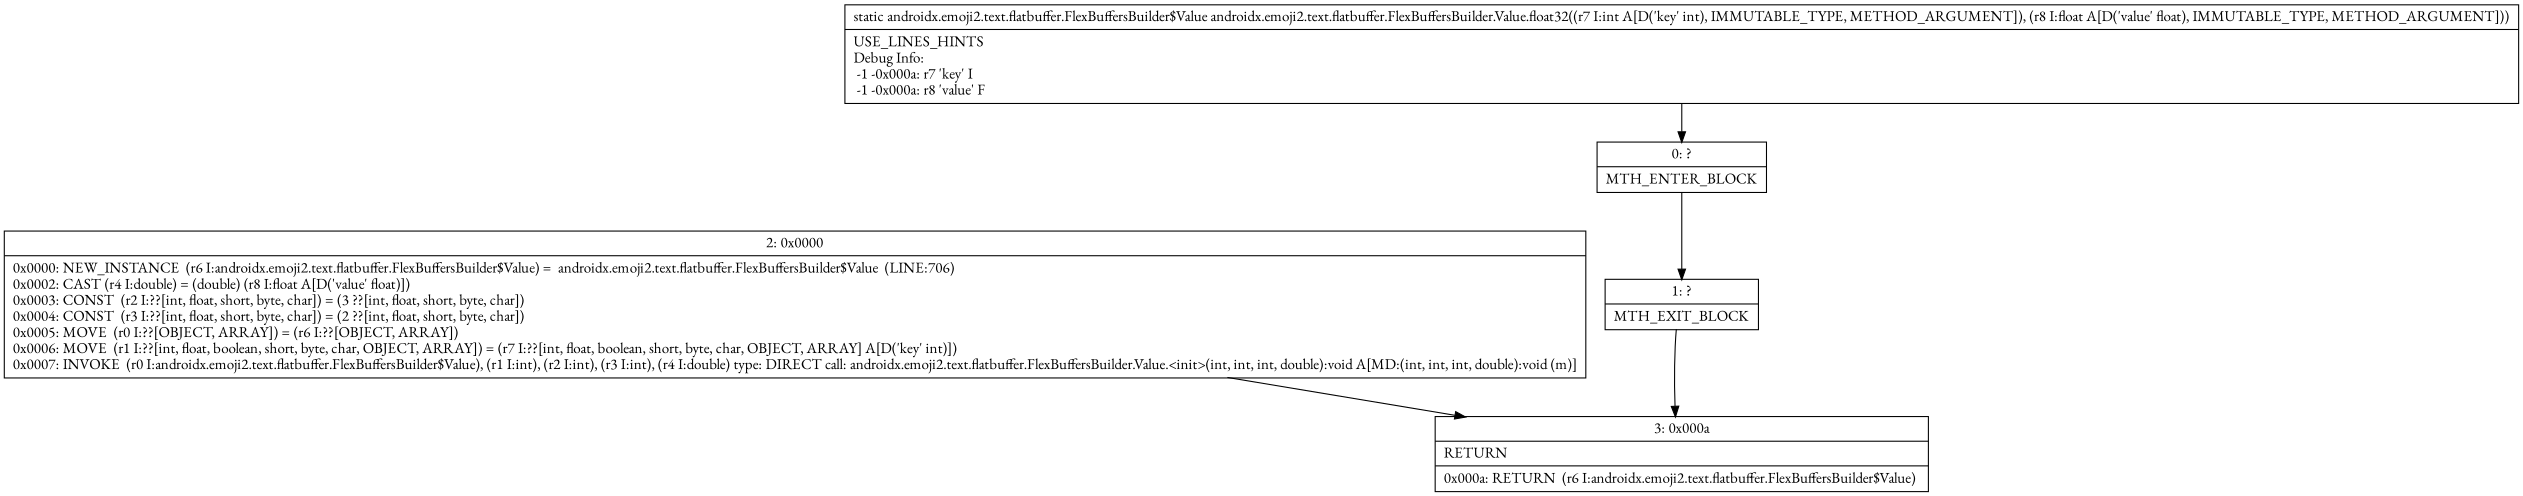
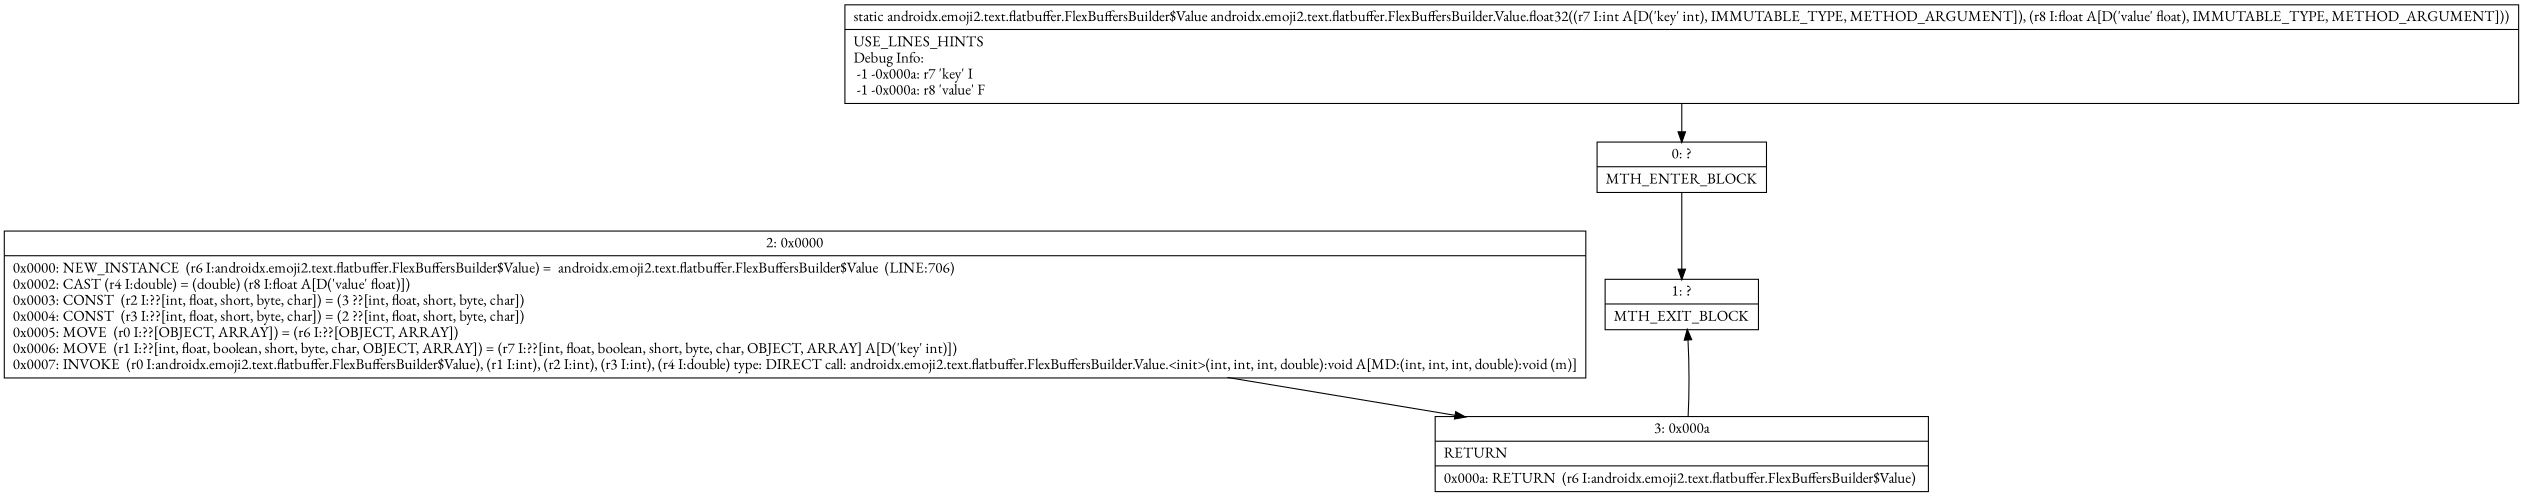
(1675, 368) -> (1689, 378)
